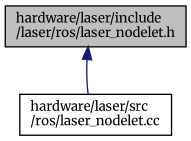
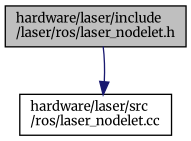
(87, 77) -> (104, 64)
